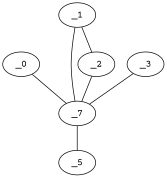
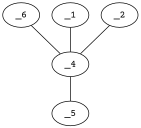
(87, 40) -> none
(21, 64) -> (21, 15)
(146, 64) -> none
(77, 113) -> (70, 64)
